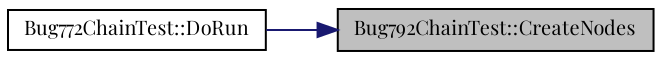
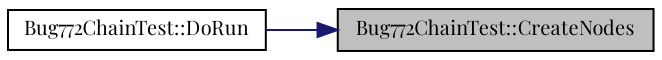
(496, 30) -> (496, 30)
